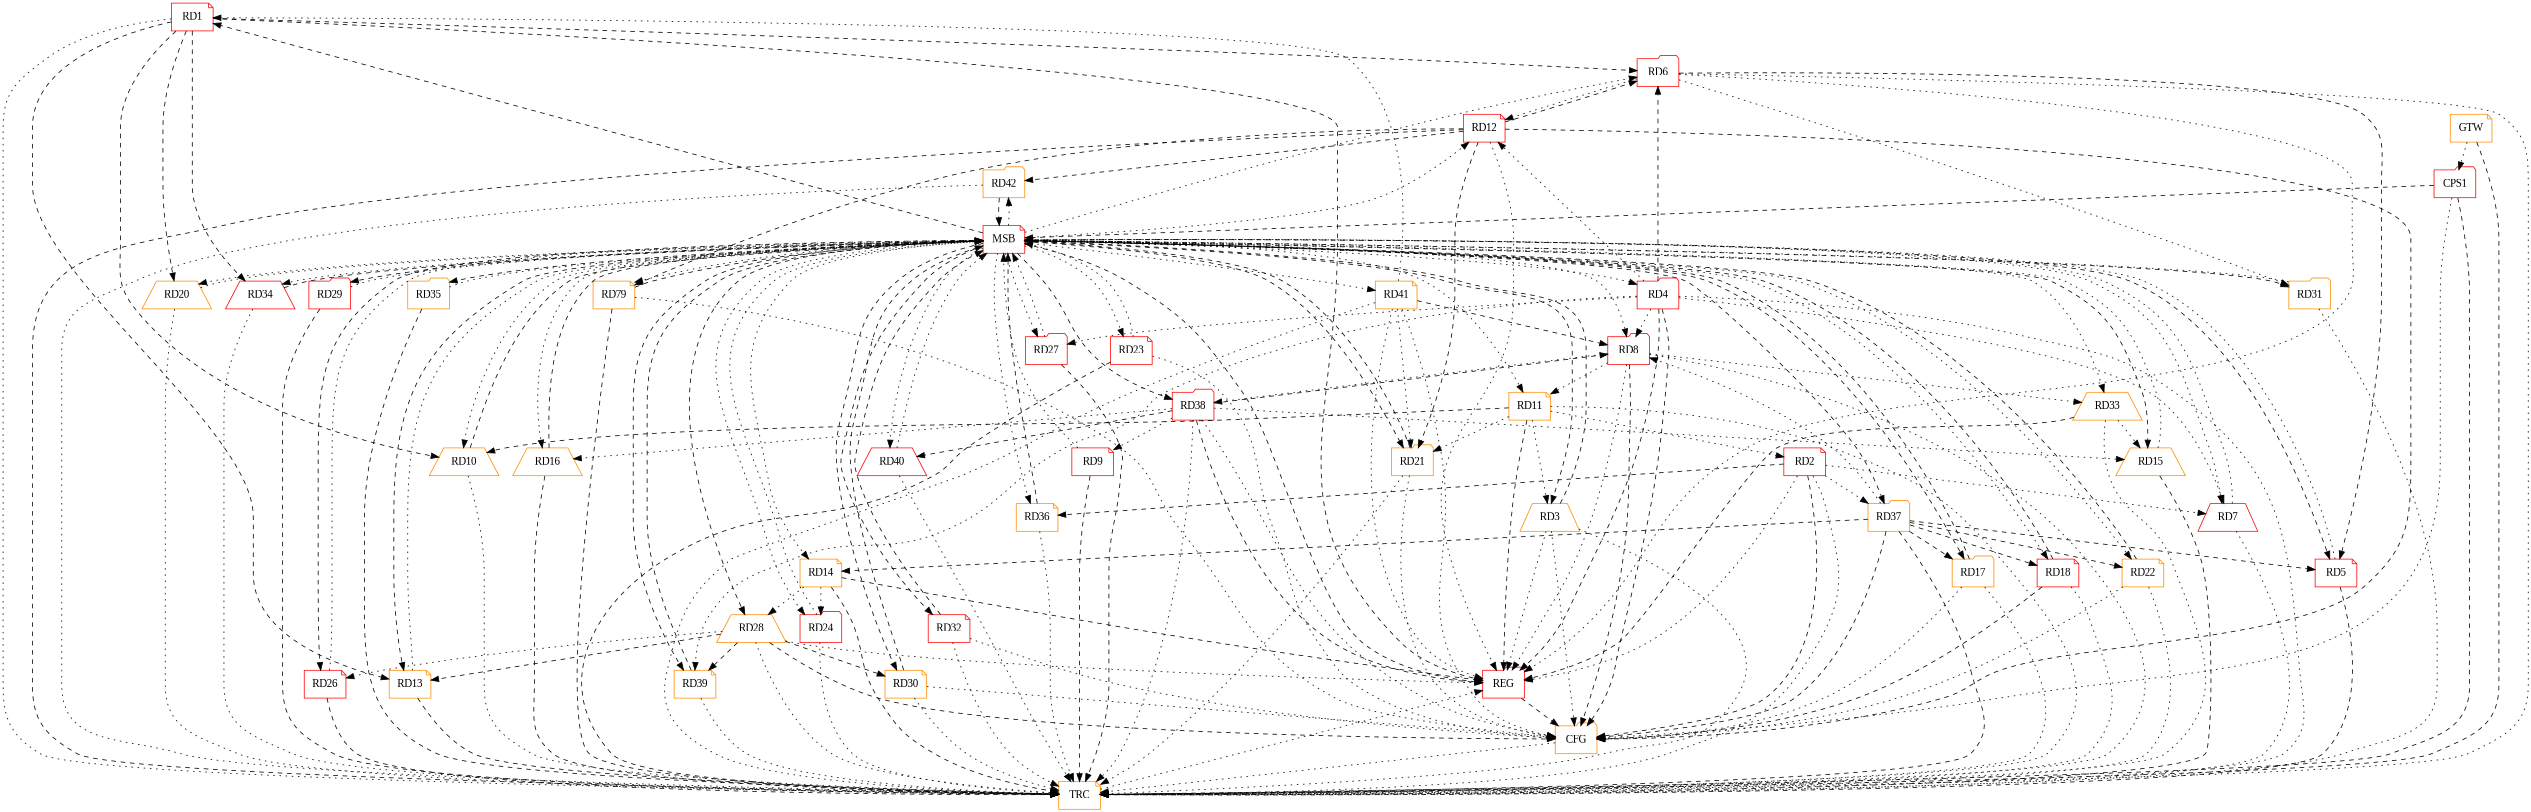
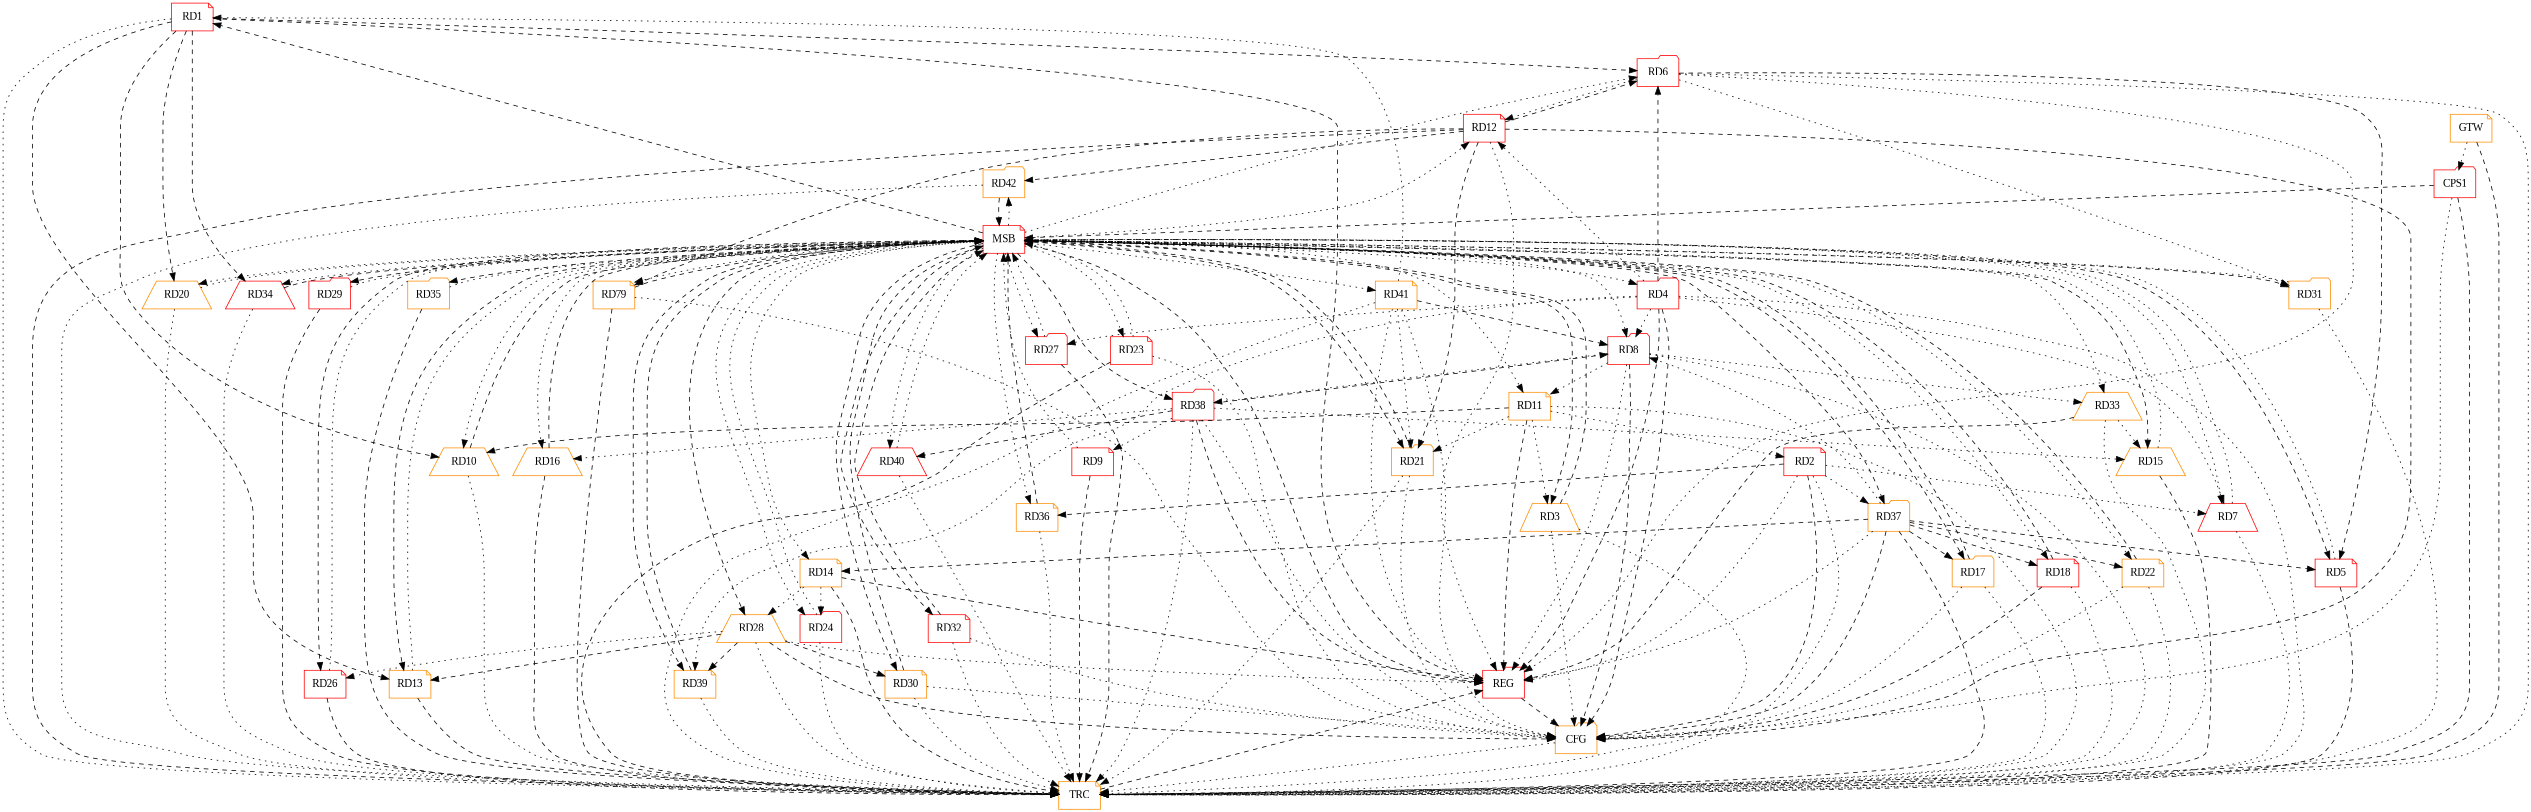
(1528, 597) -> (1713, 629)
(1288, 741) -> (1288, 741)
